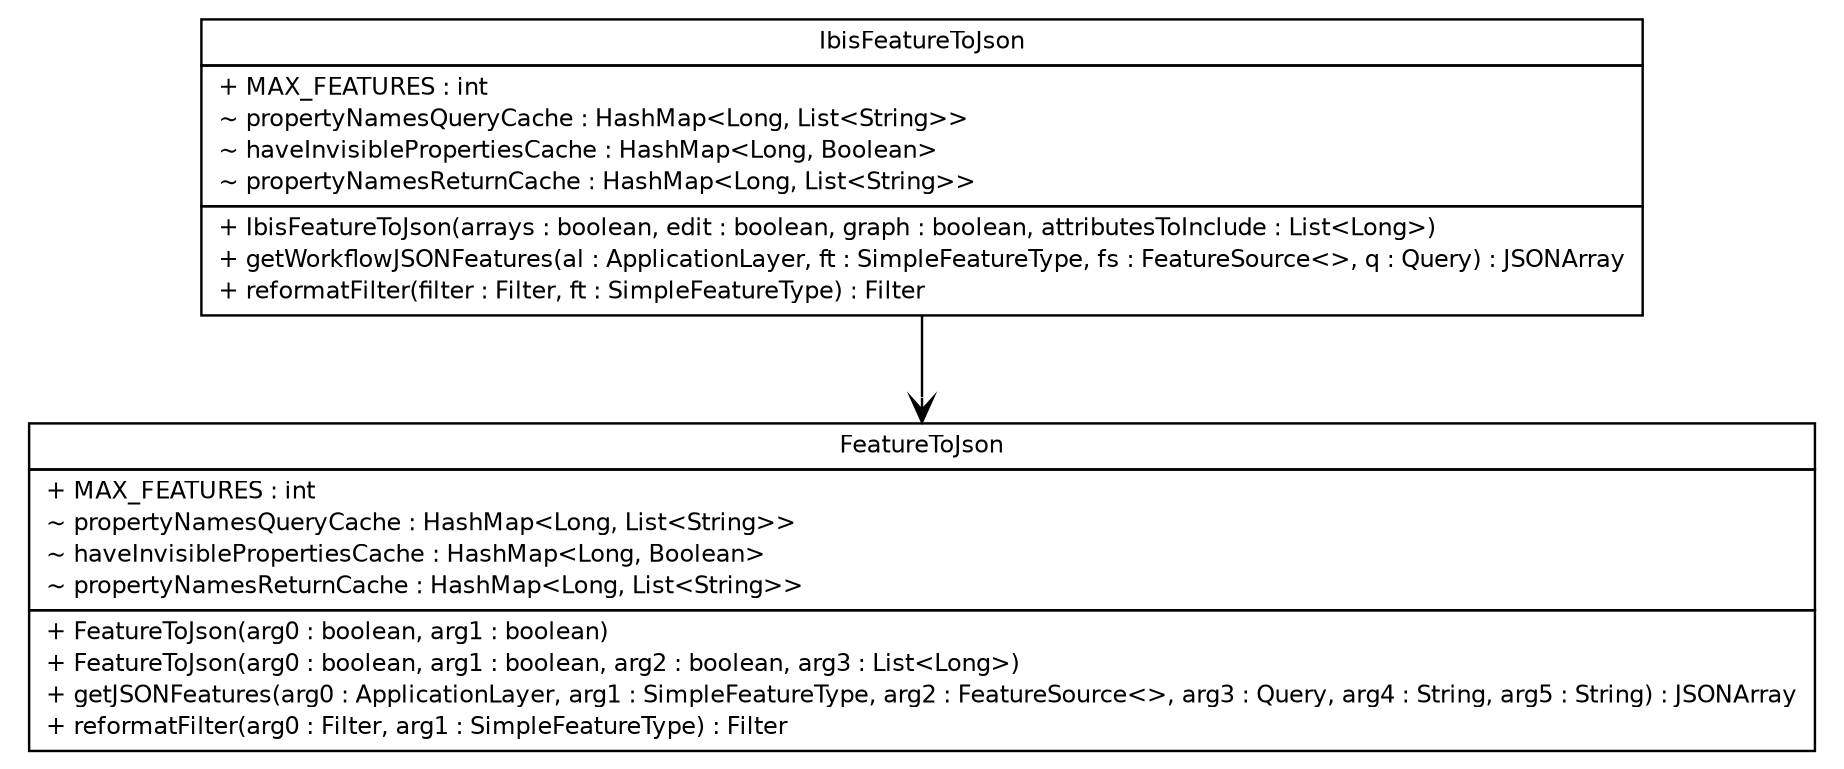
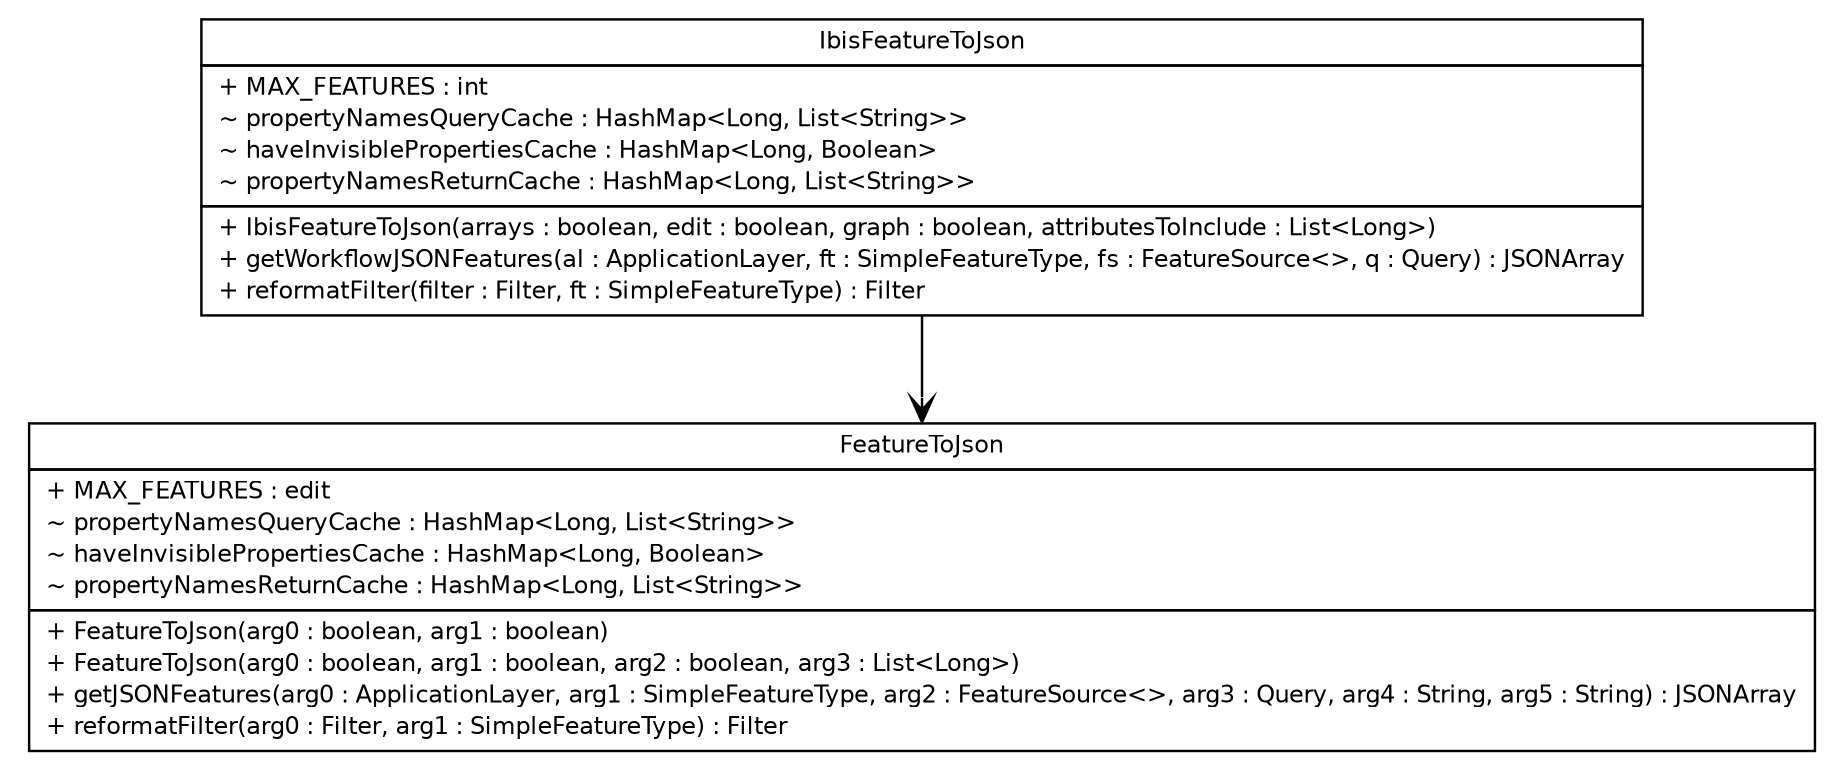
(182, 491) -> (189, 491)
